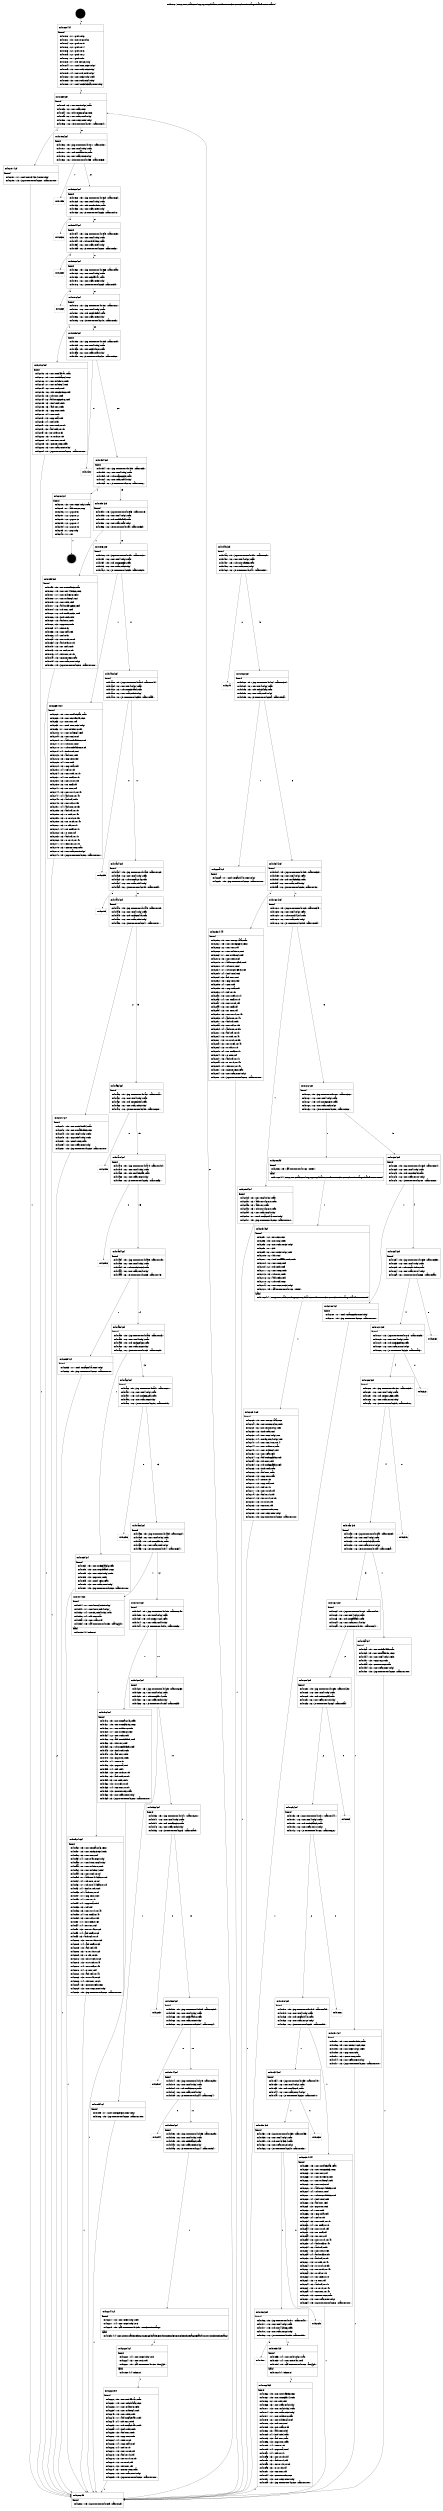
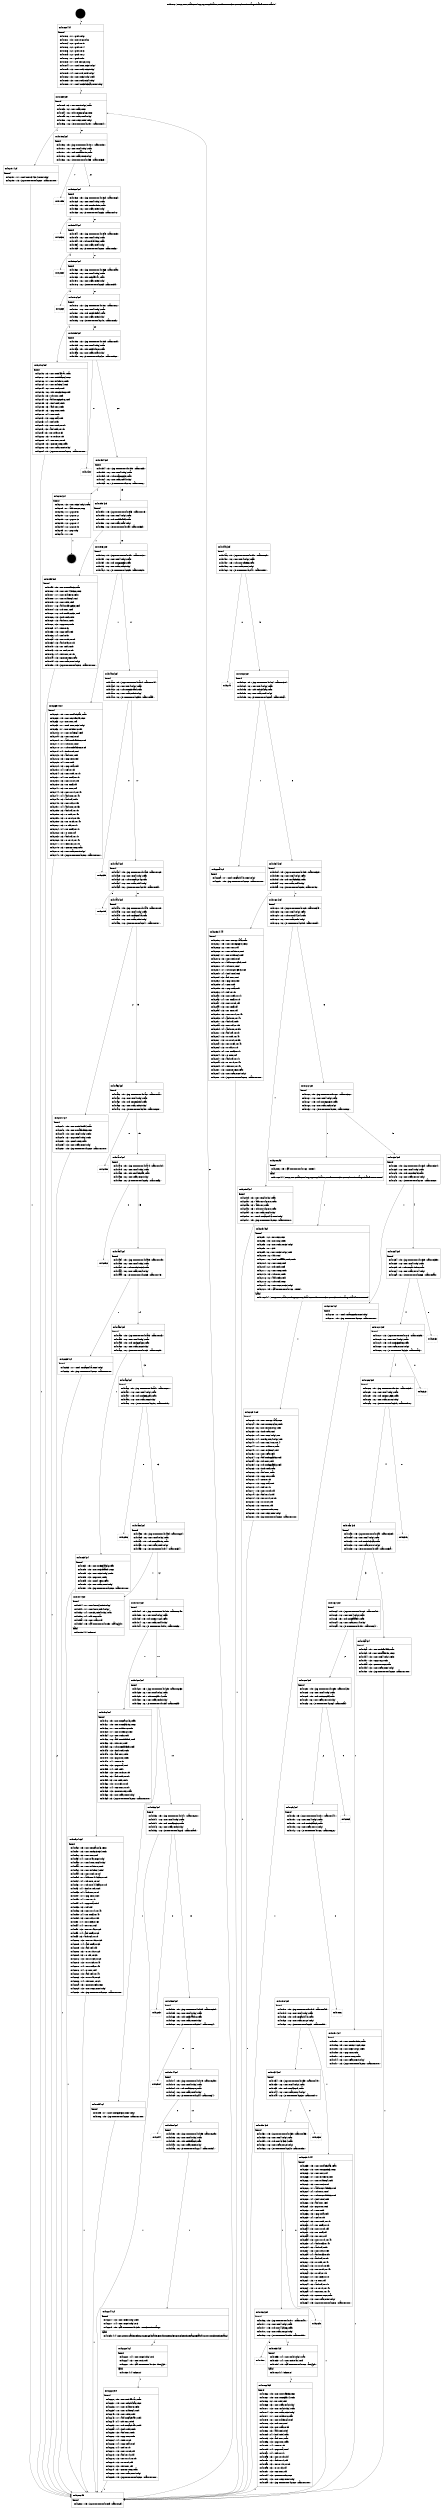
(307, 1916) -> none
(88, 2144) -> (141, 2166)
